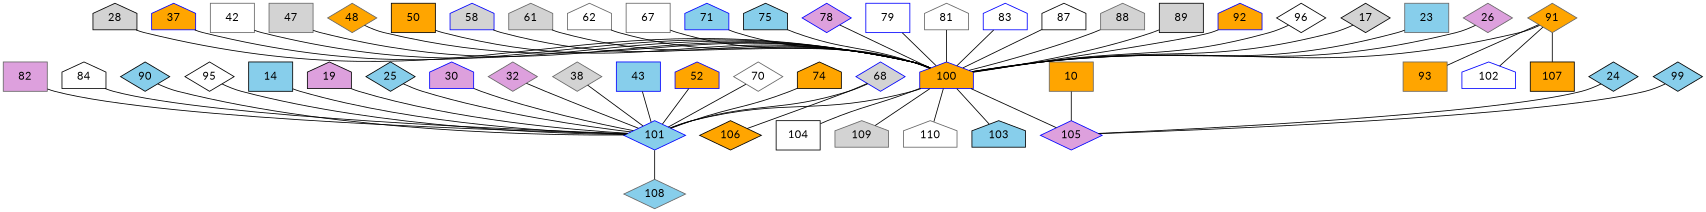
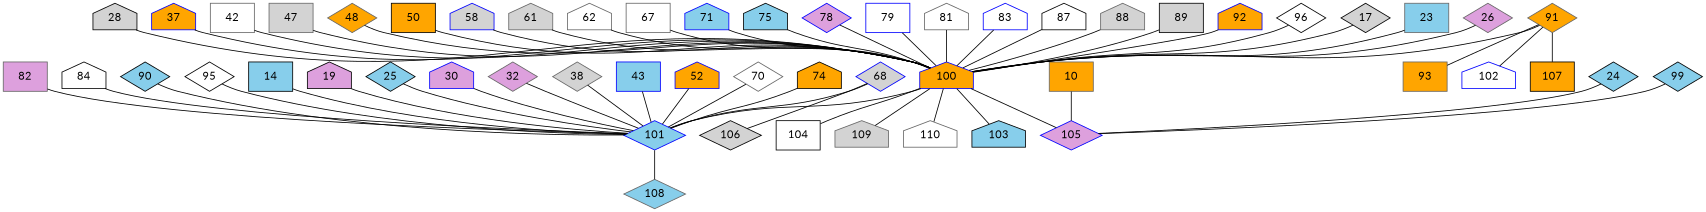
(730, 135) -> (730, 135)
